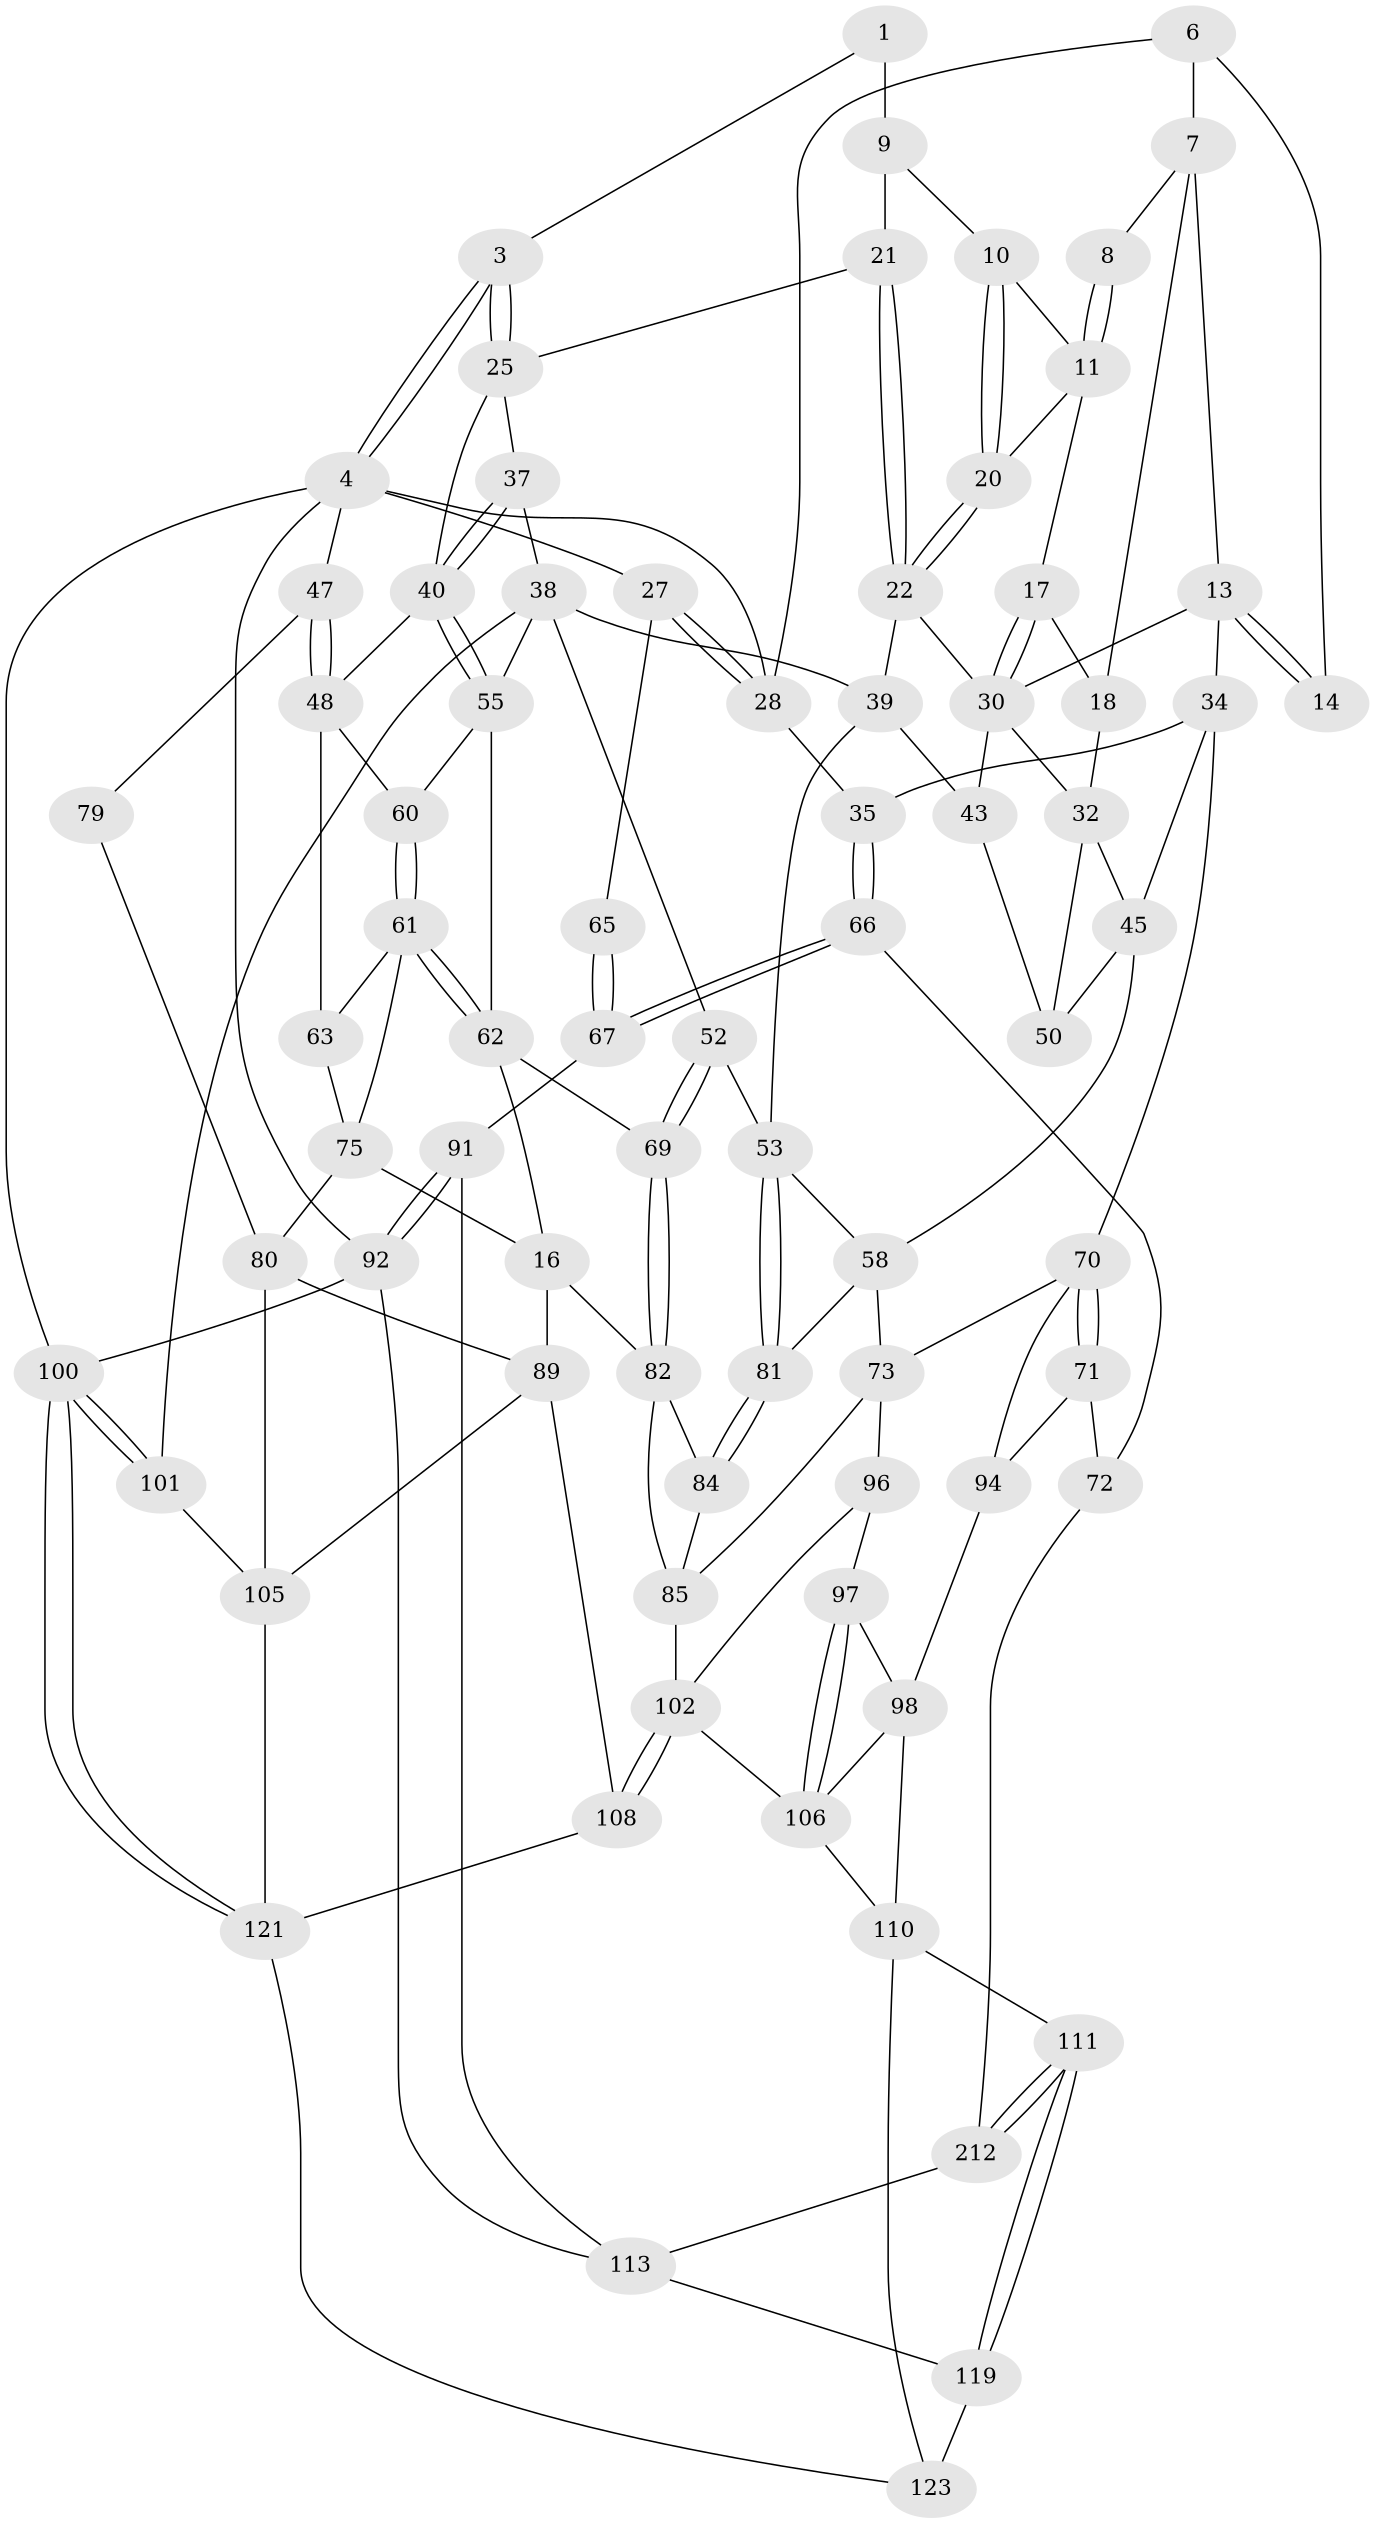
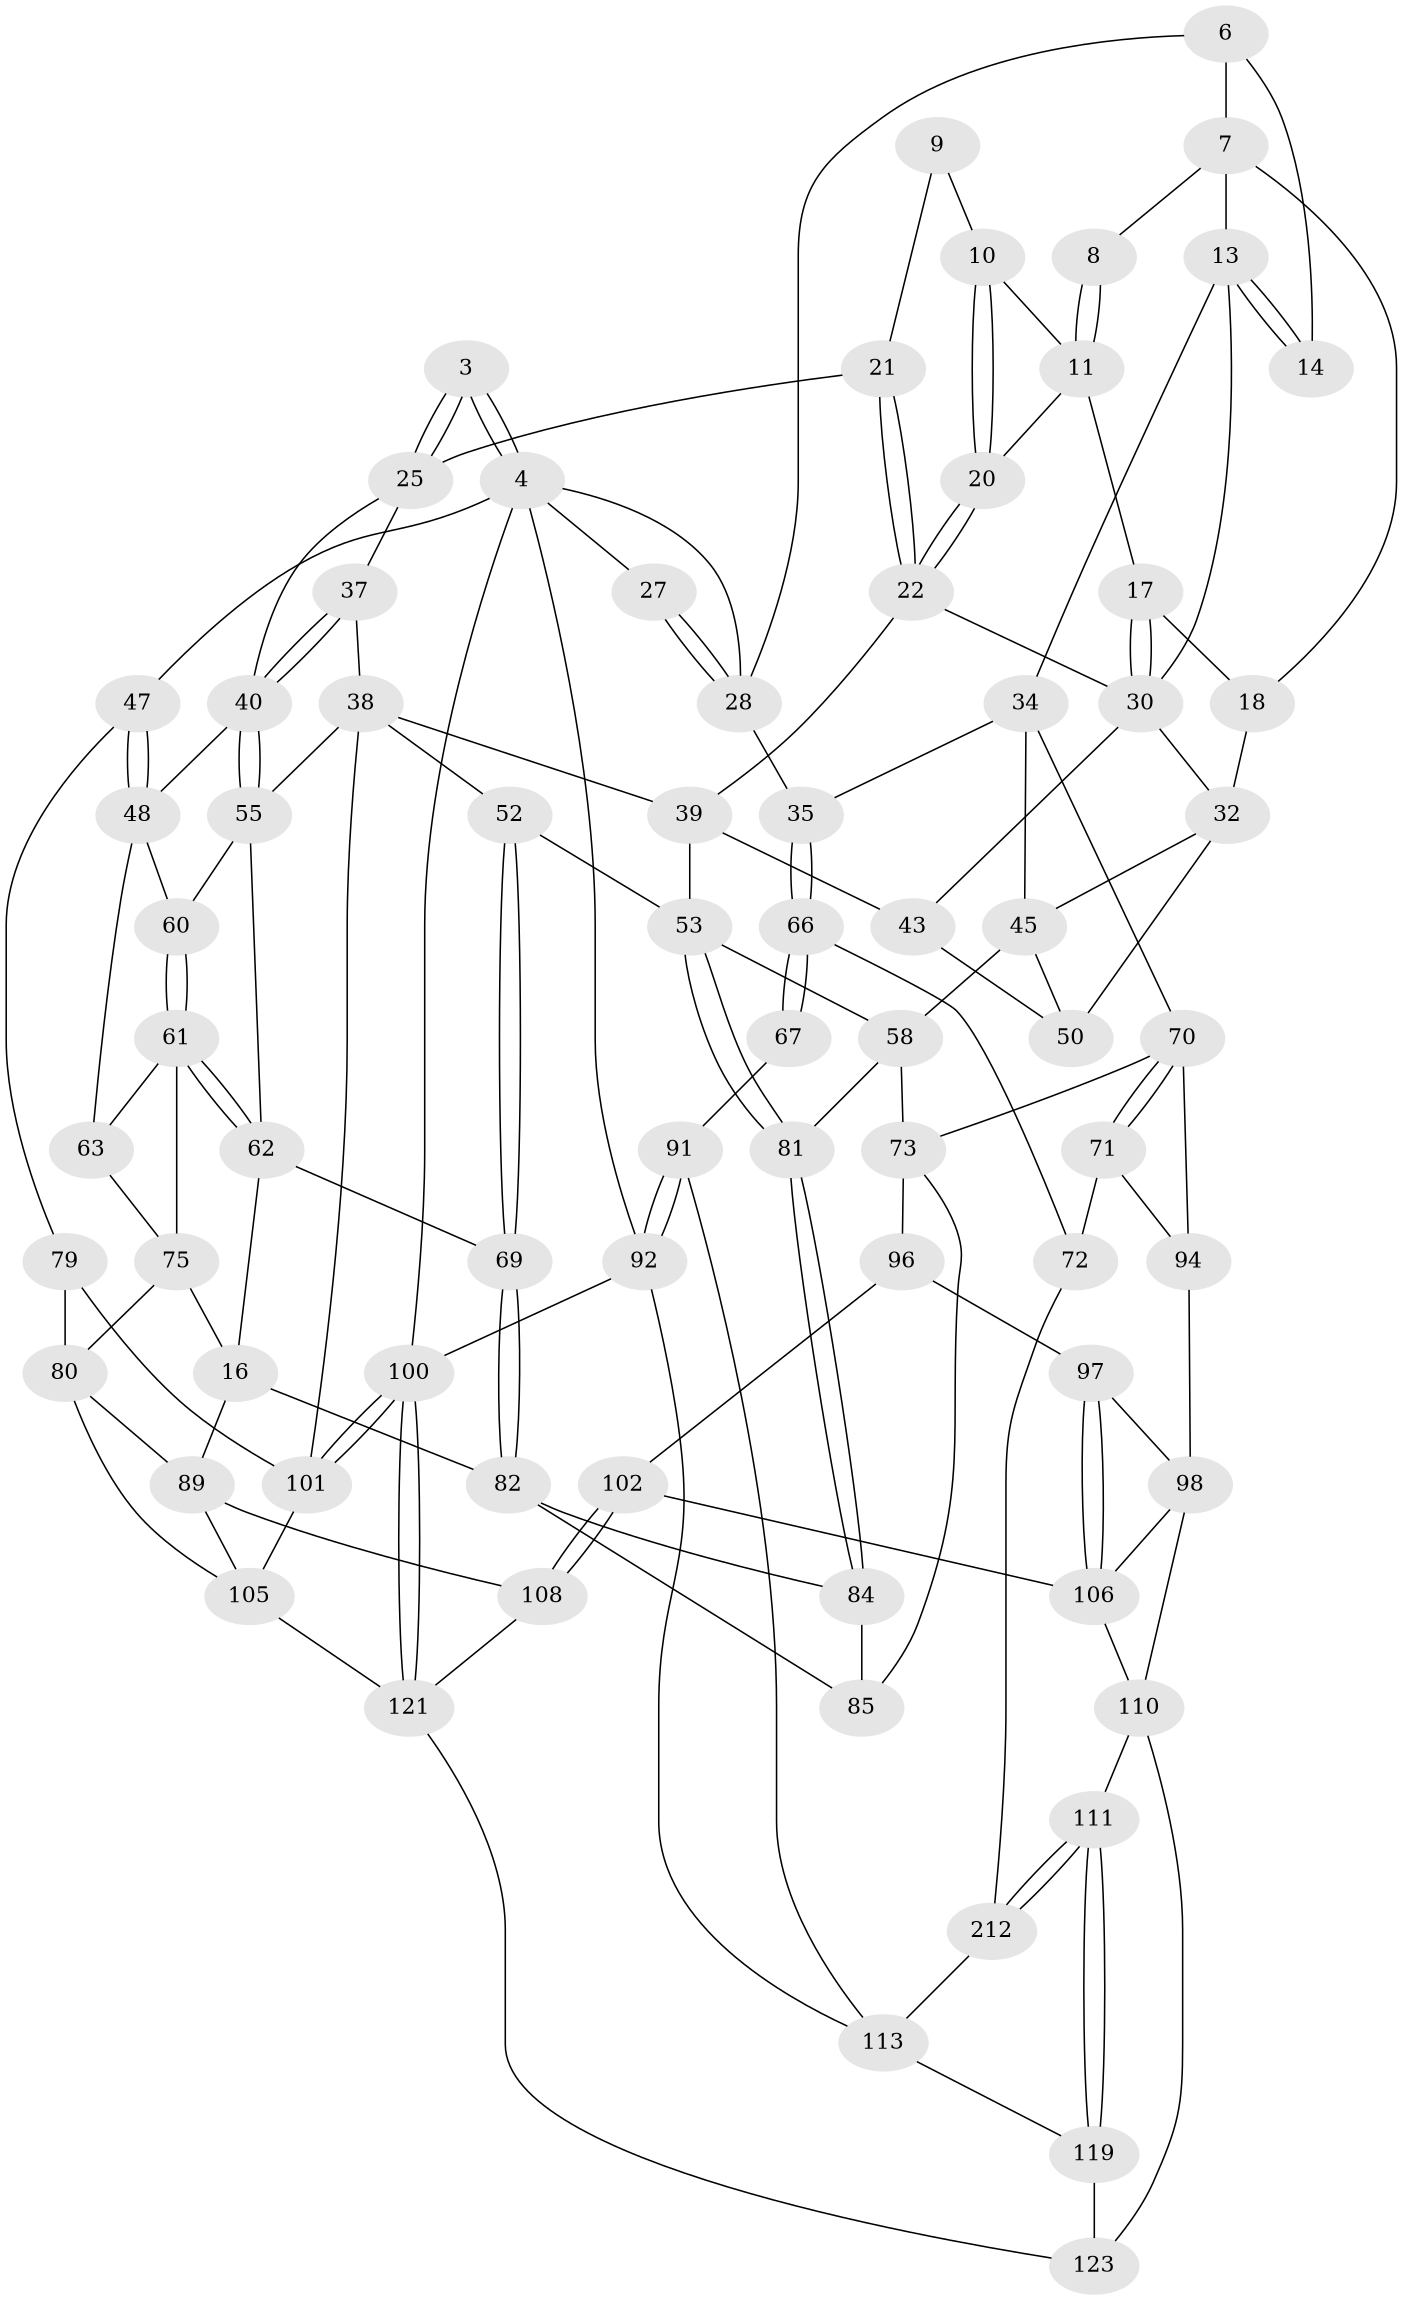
(885, 34) -> none
(603, 927) -> none
none -> (167, 1389)
(676, 1652) -> none
